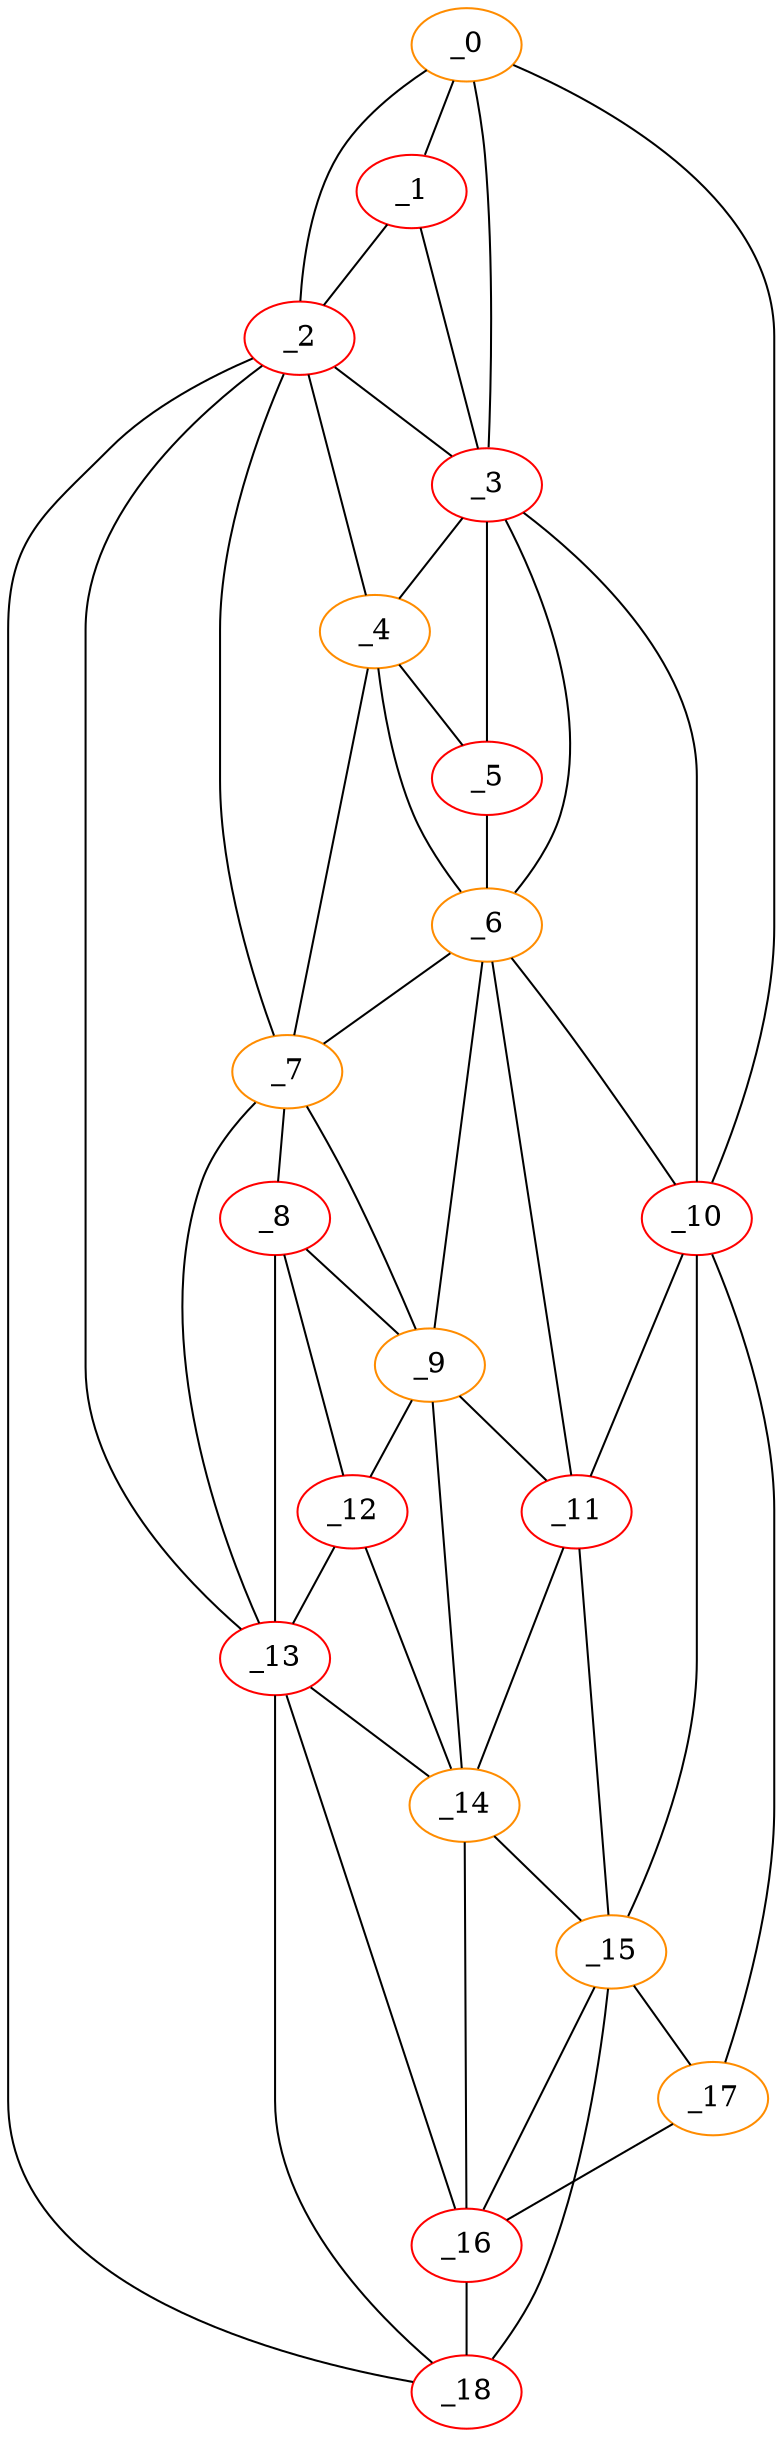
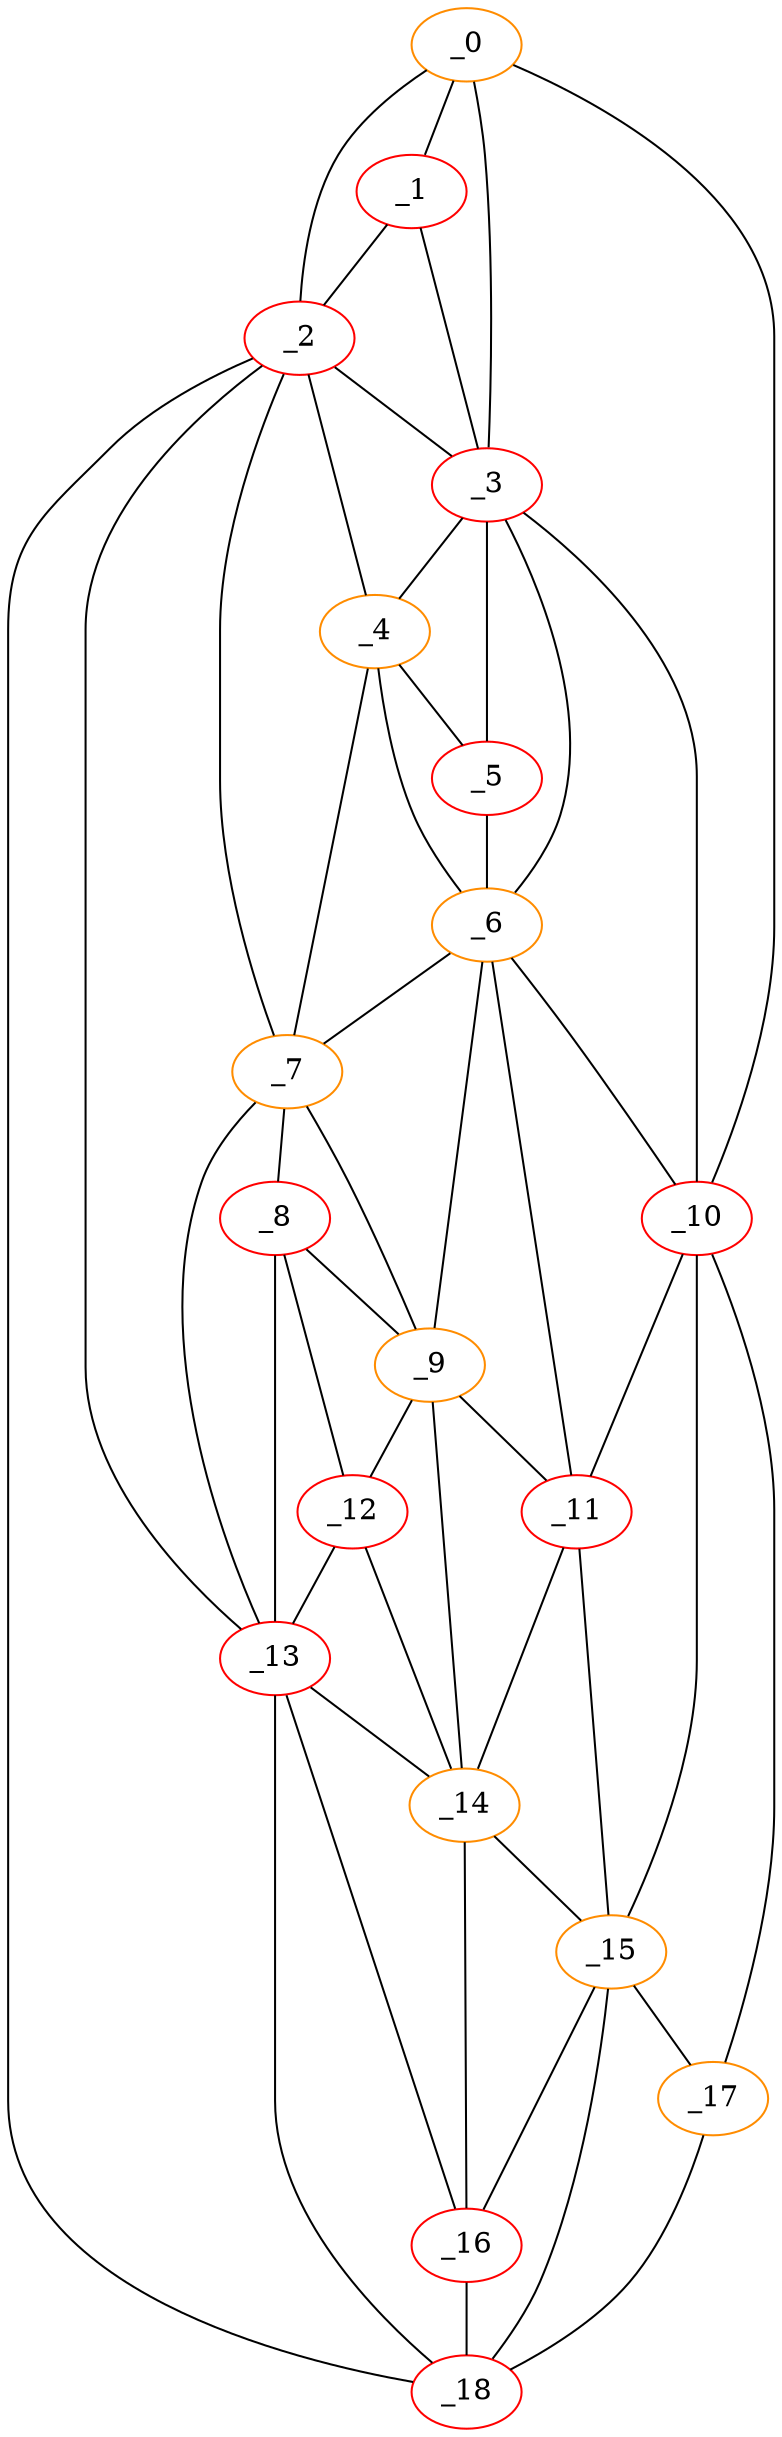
(590, 2172) -> (635, 2276)
